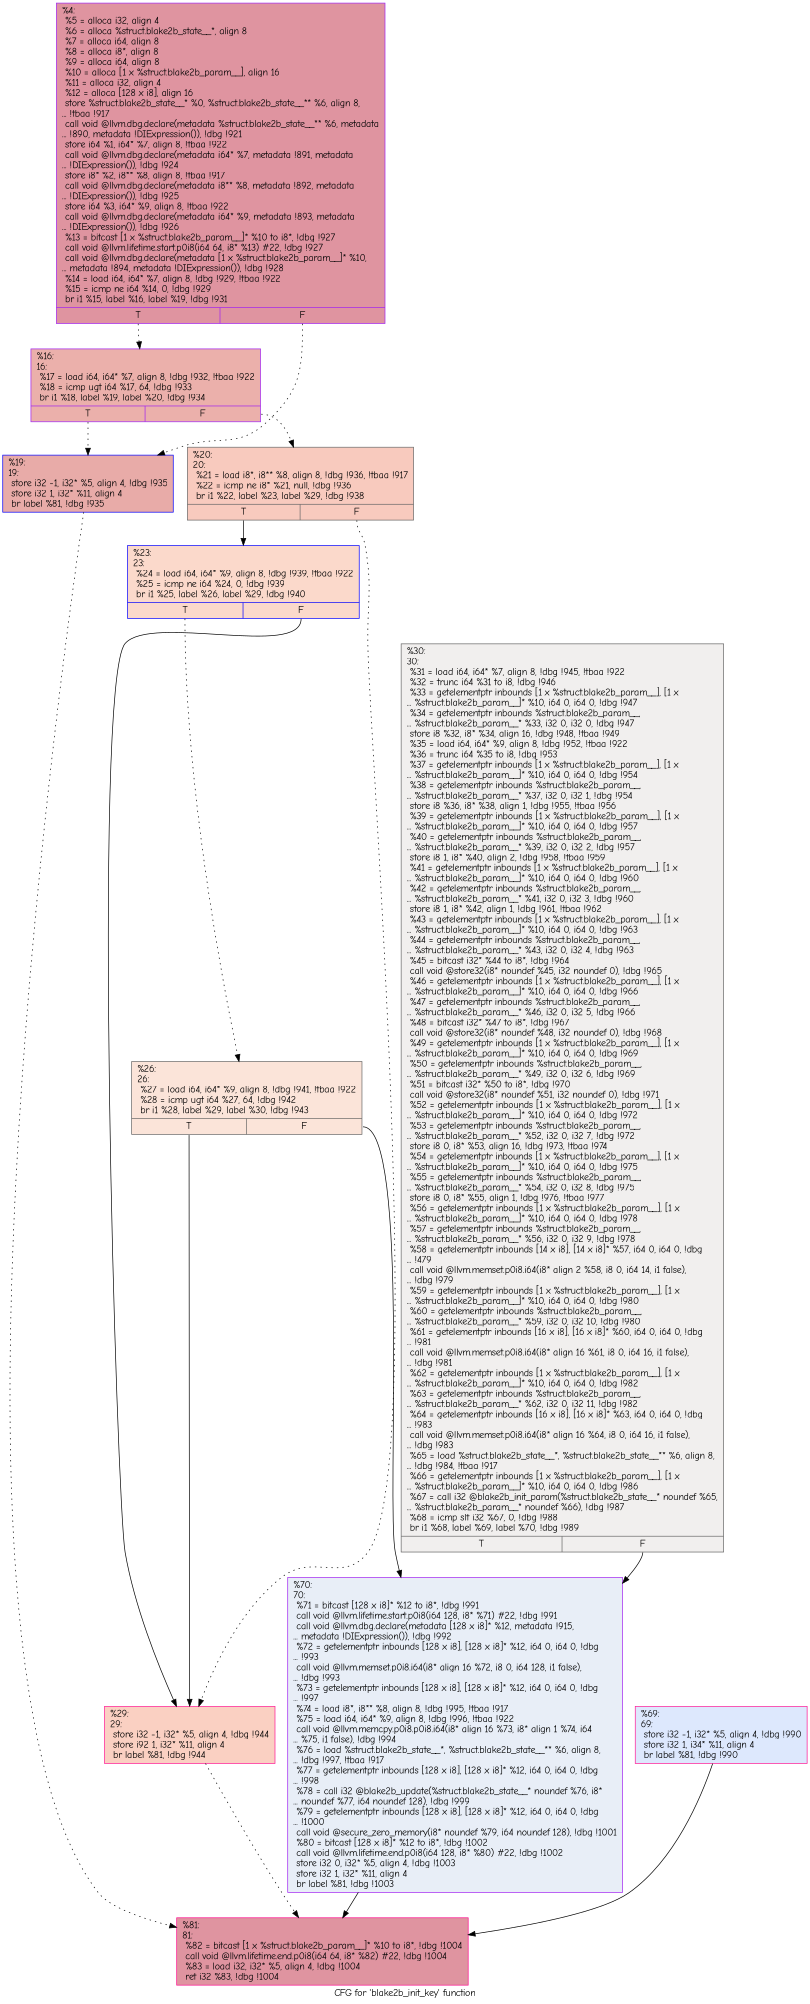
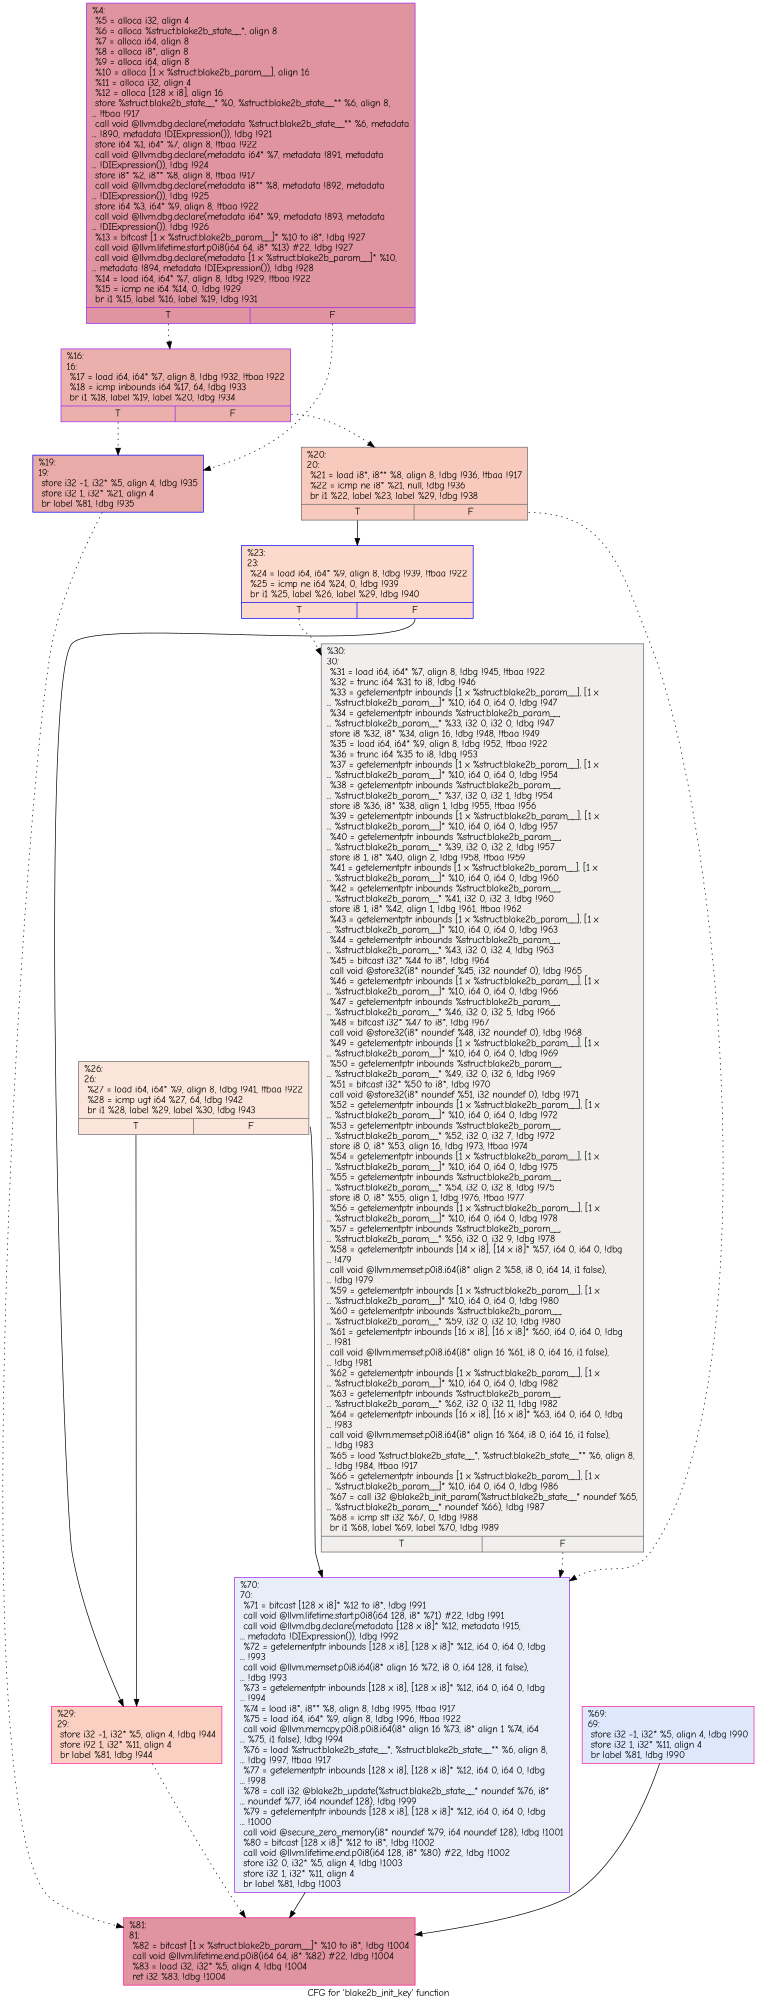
(114, 387) -> (157, 387)
(65, 494) -> (96, 494)
(201, 838) -> (305, 632)
(392, 1157) -> (718, 1044)
(637, 1566) -> (563, 1561)
(306, 1698) -> (253, 1698)
(698, 1745) -> (645, 1745)
